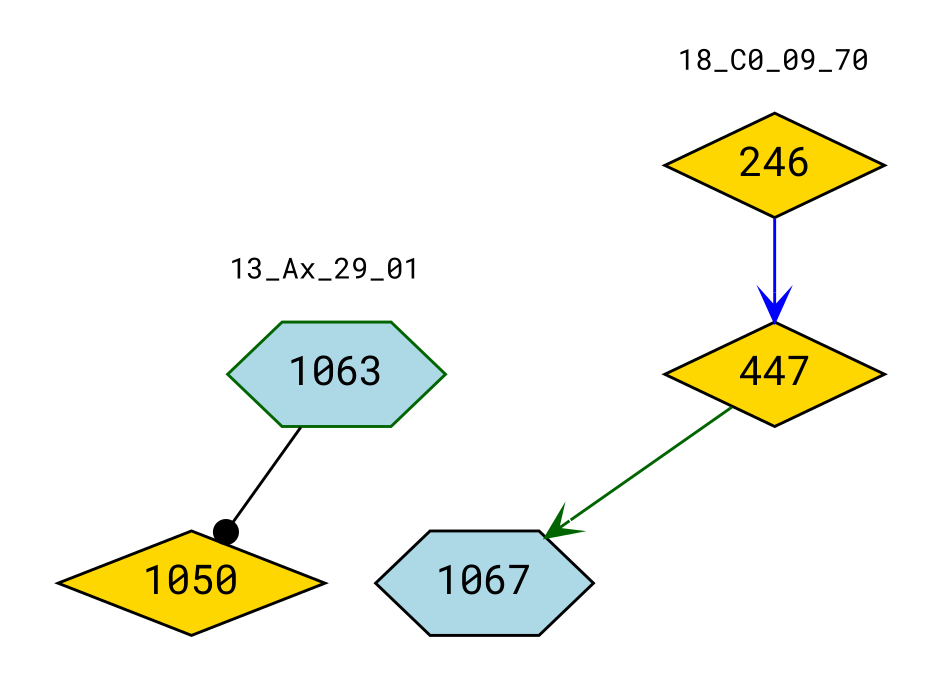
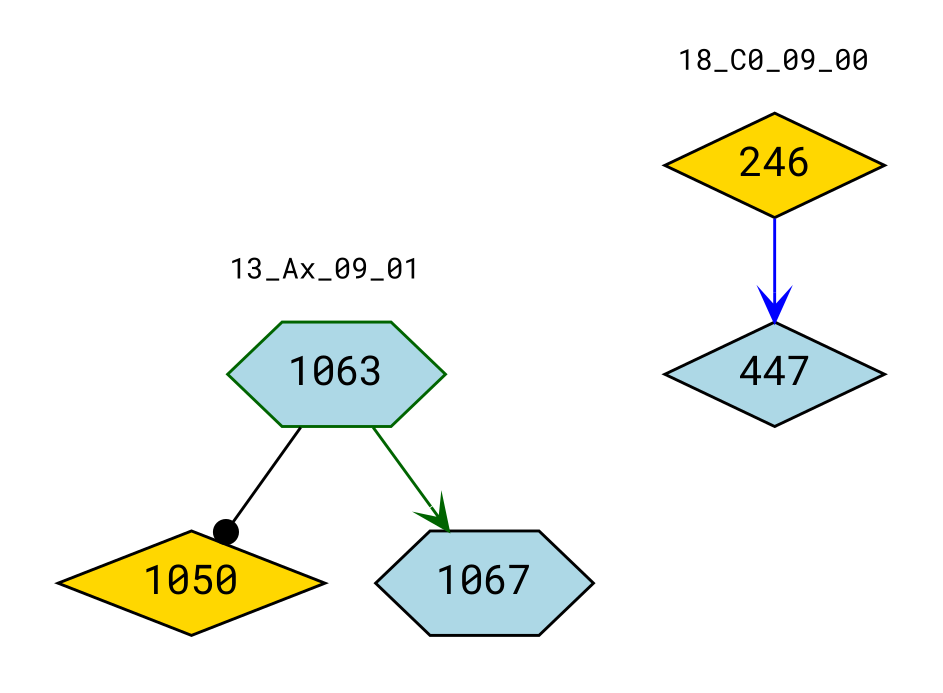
(775, 62) -> (775, 62)
(326, 271) -> (326, 271)
(775, 374) -> (775, 374)
(643, 469) -> (402, 467)
